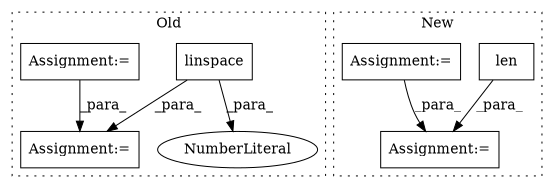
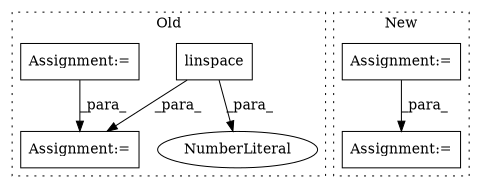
(507, 62) -> none
